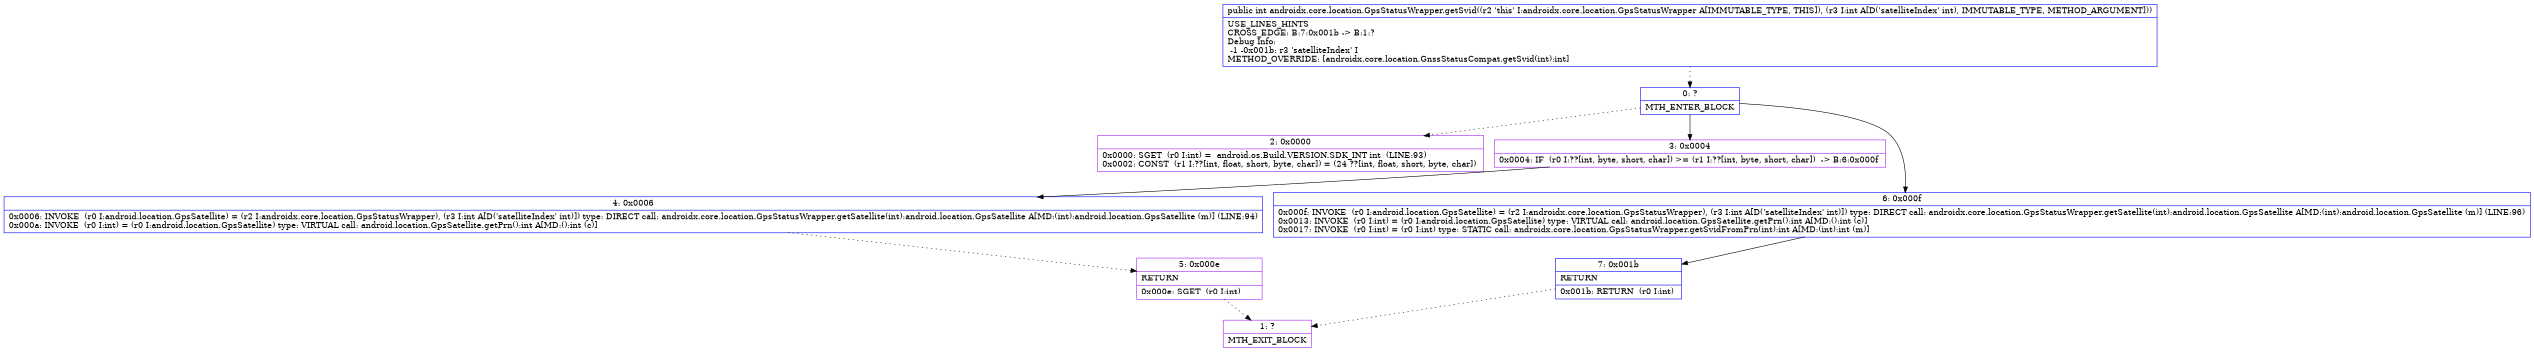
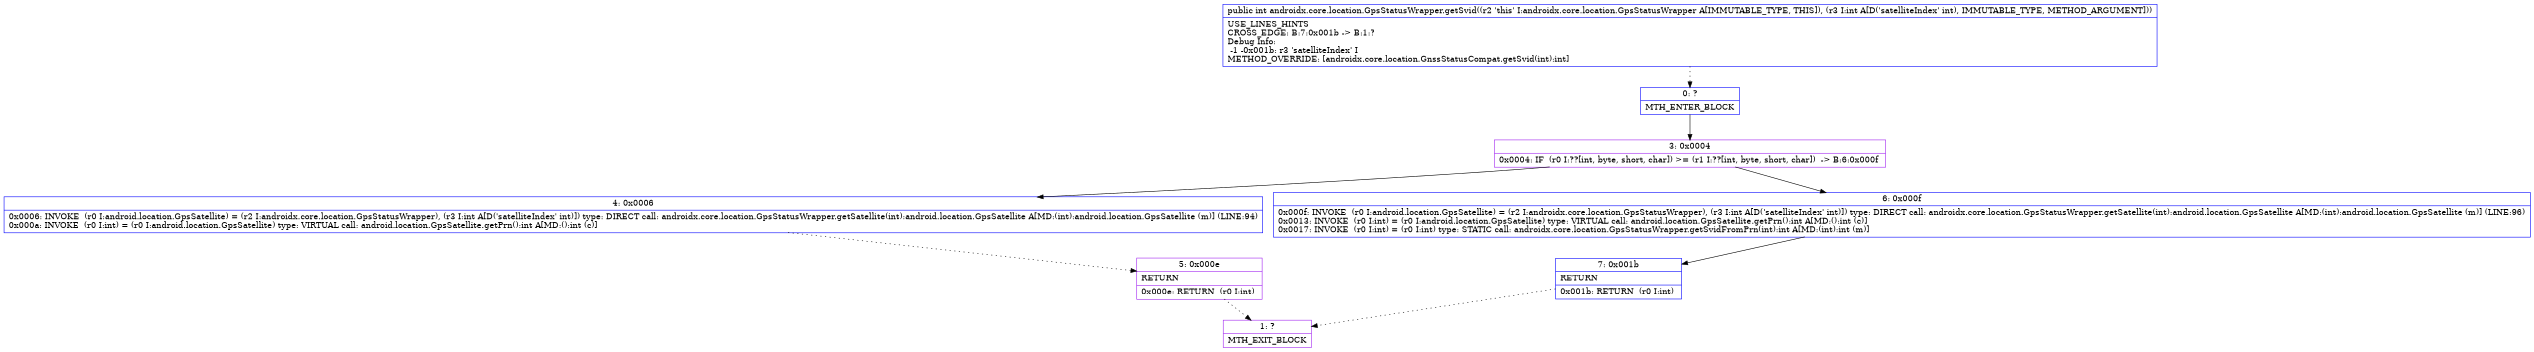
(1844, 116) -> (1778, 179)
(1291, 154) -> none
(1192, 292) -> (1199, 292)
